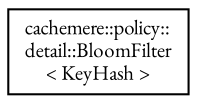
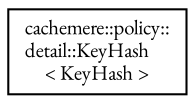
(98, 52) -> (97, 52)
